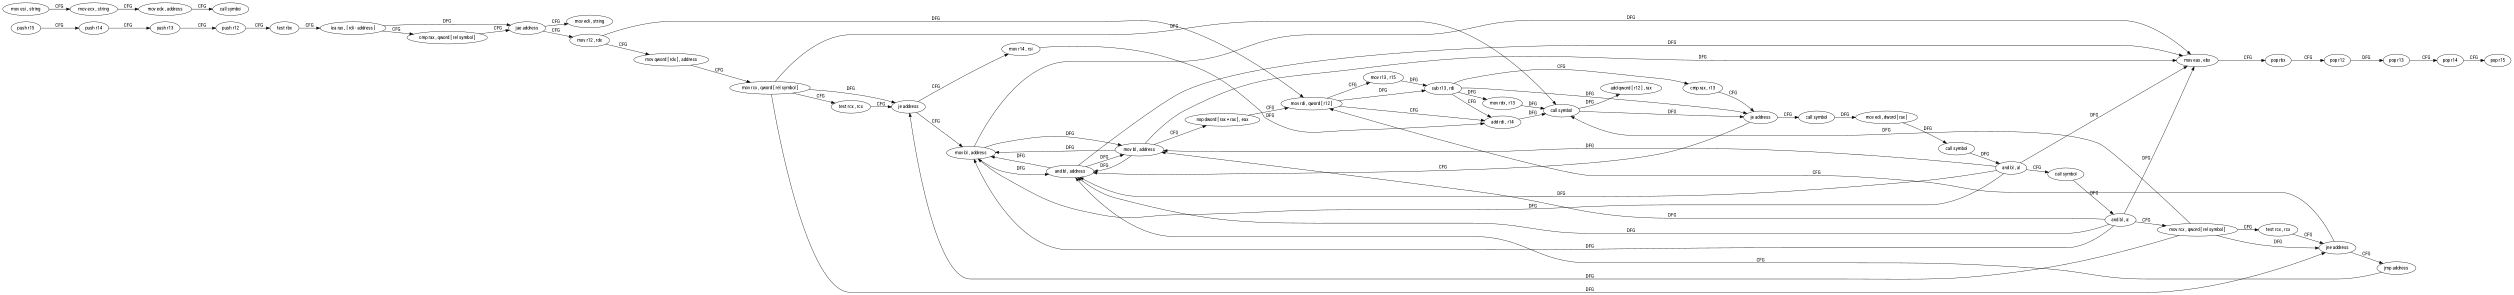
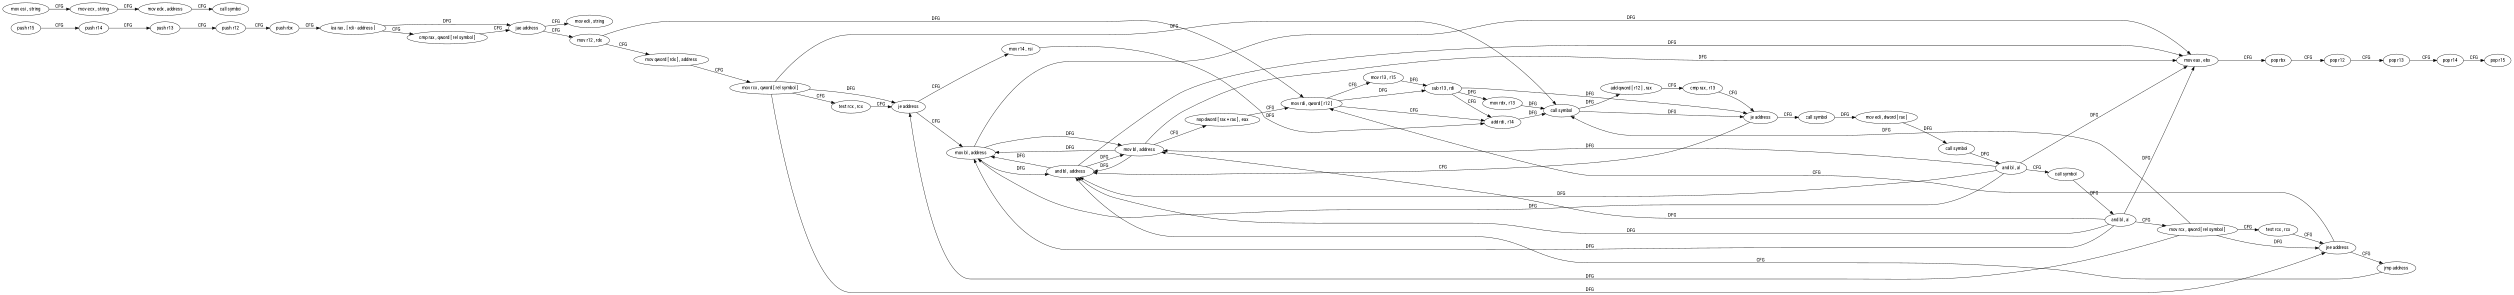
(284, 28) -> (284, 28)
(2366, 58) -> (2366, 58)
(1569, 70) -> (1671, 88)
